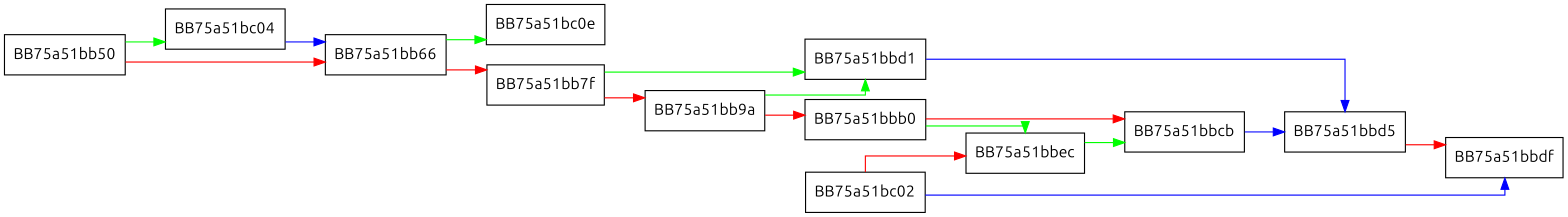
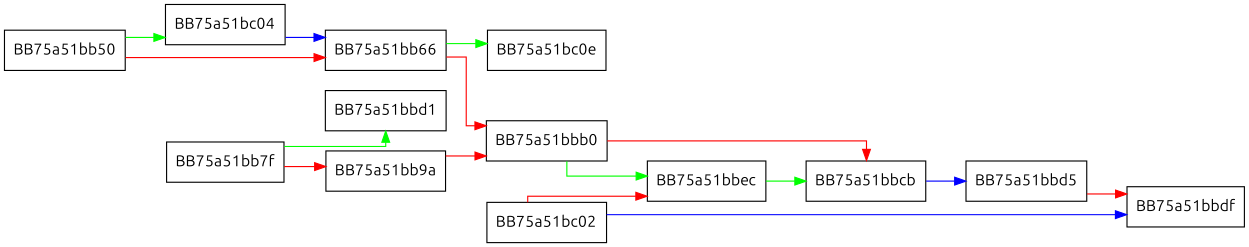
(1156, 59) -> none
(461, 70) -> (466, 86)
(817, 95) -> none
